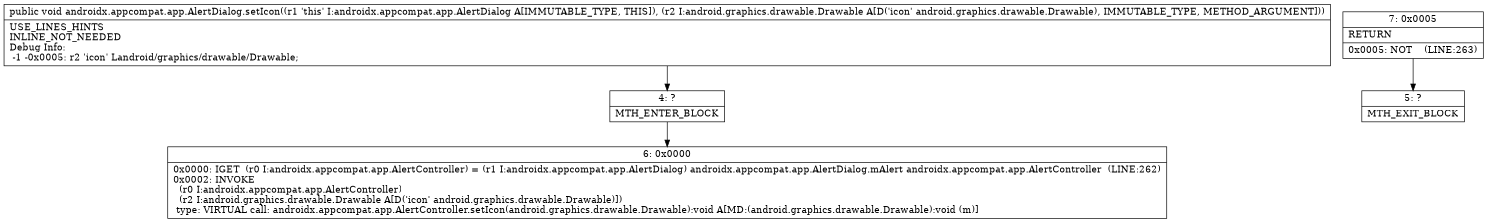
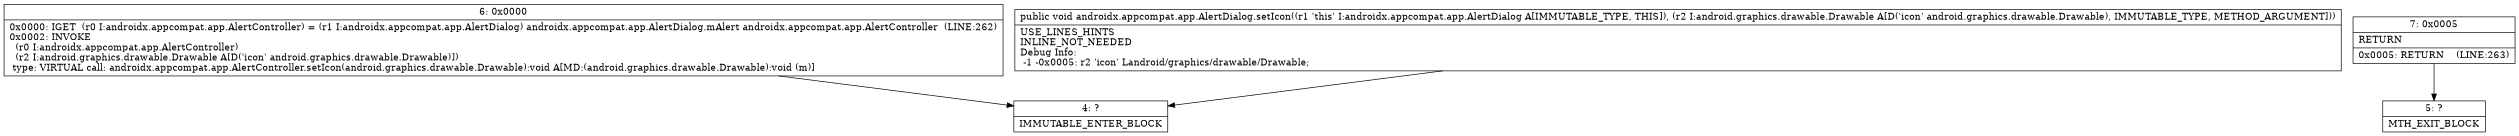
(1413, 50) -> (2434, 55)
(667, 114) -> (1091, 124)
(667, 131) -> (893, 91)
